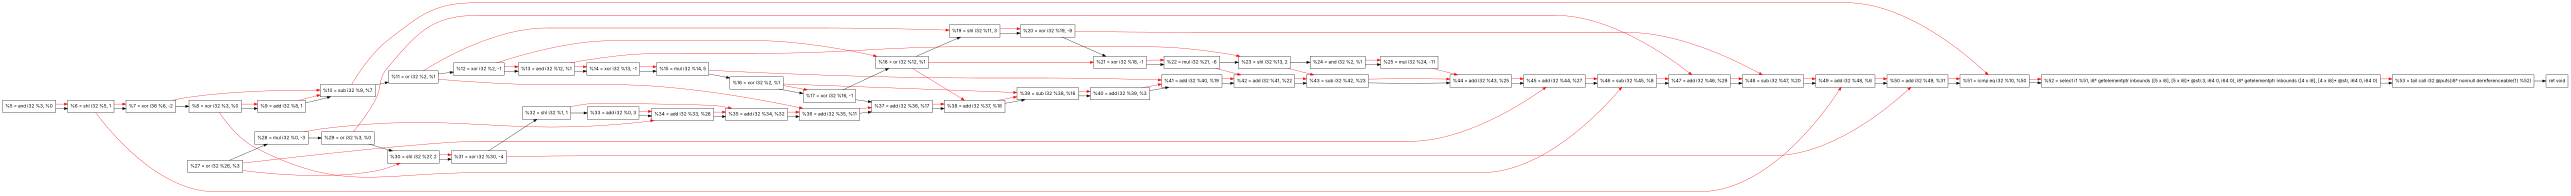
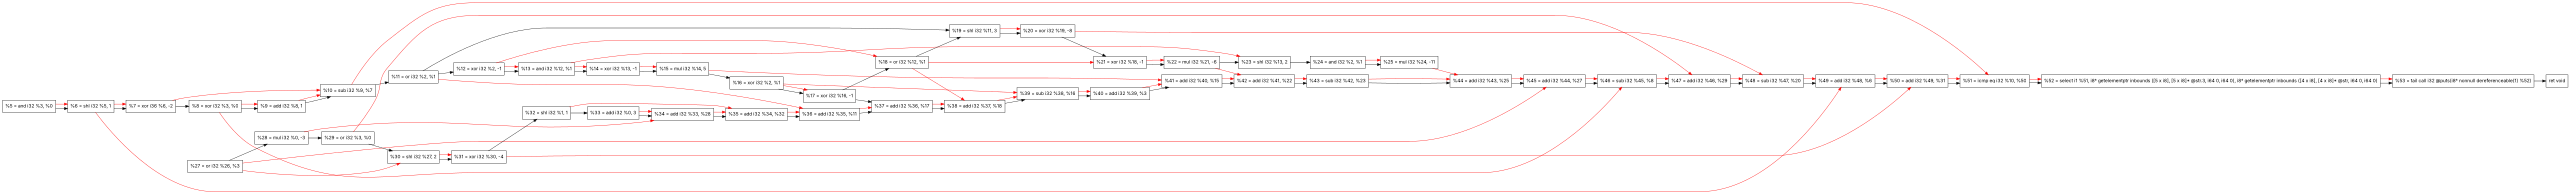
(680, 28) -> (680, 28)
(1299, 71) -> none
(1192, 81) -> (1192, 81)
